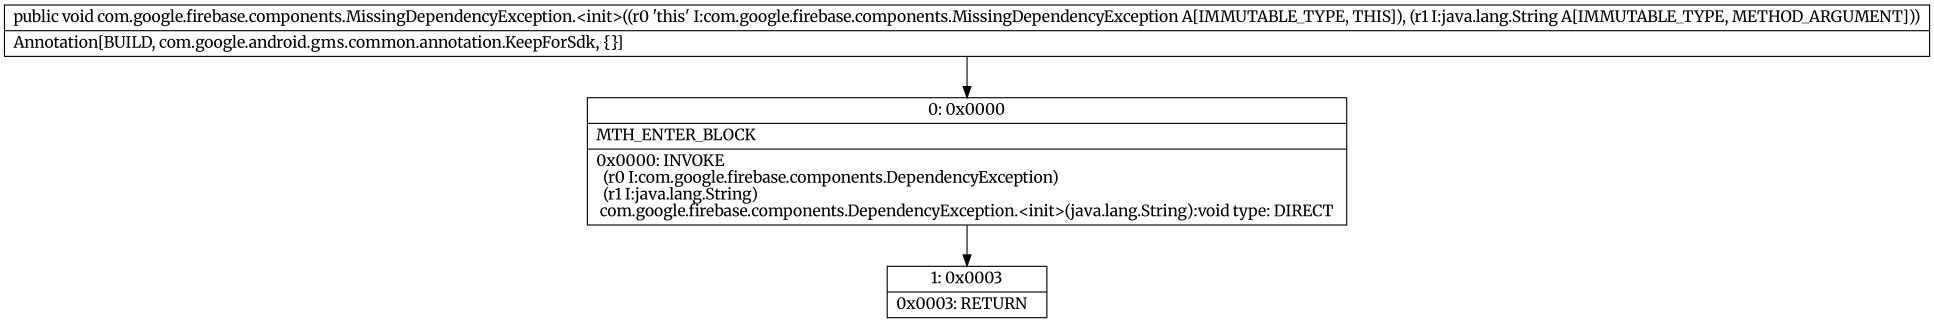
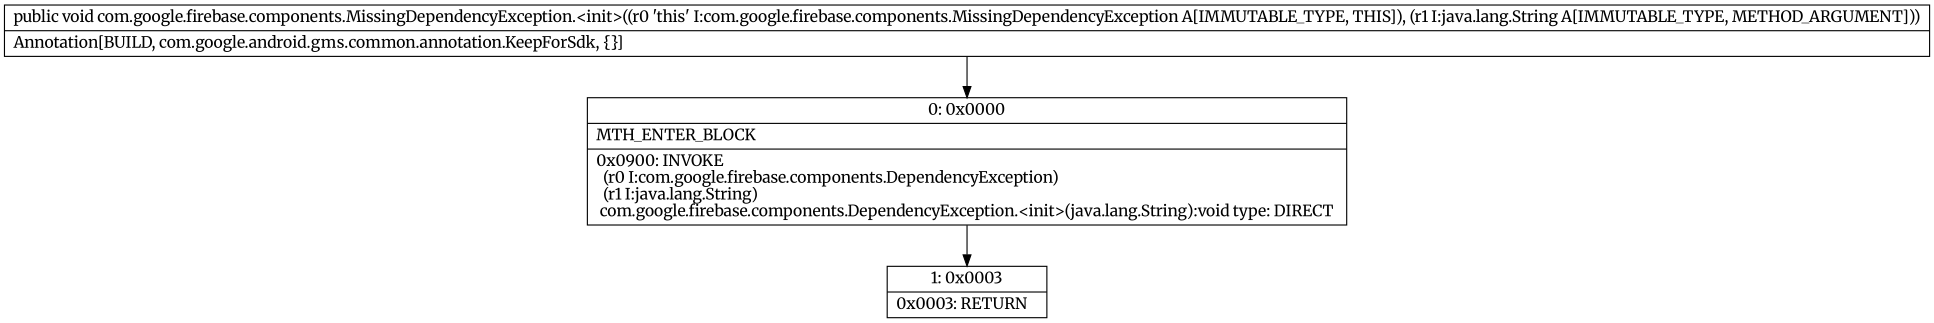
(664, 161) -> (664, 161)
